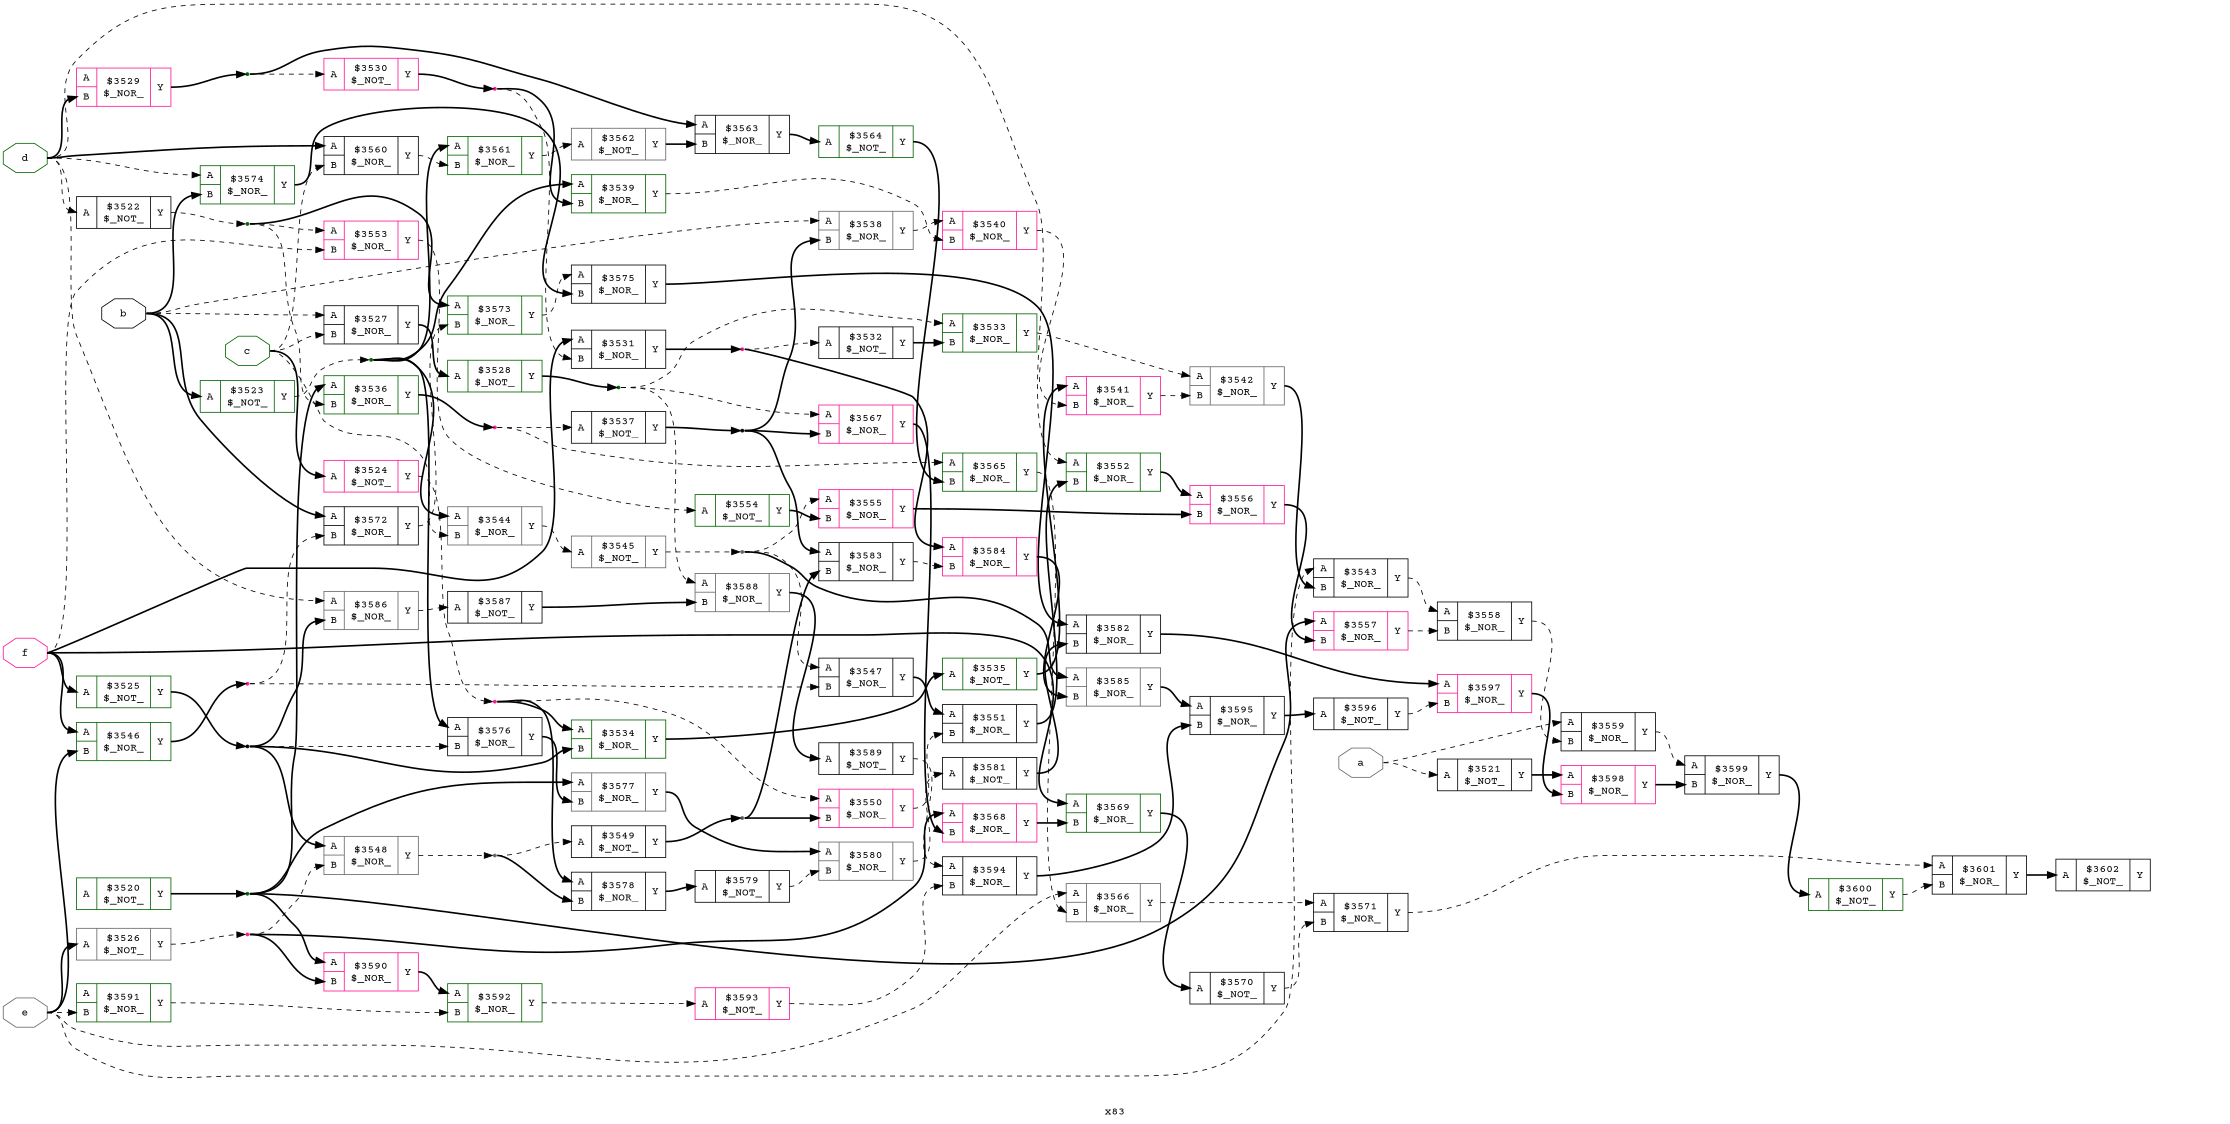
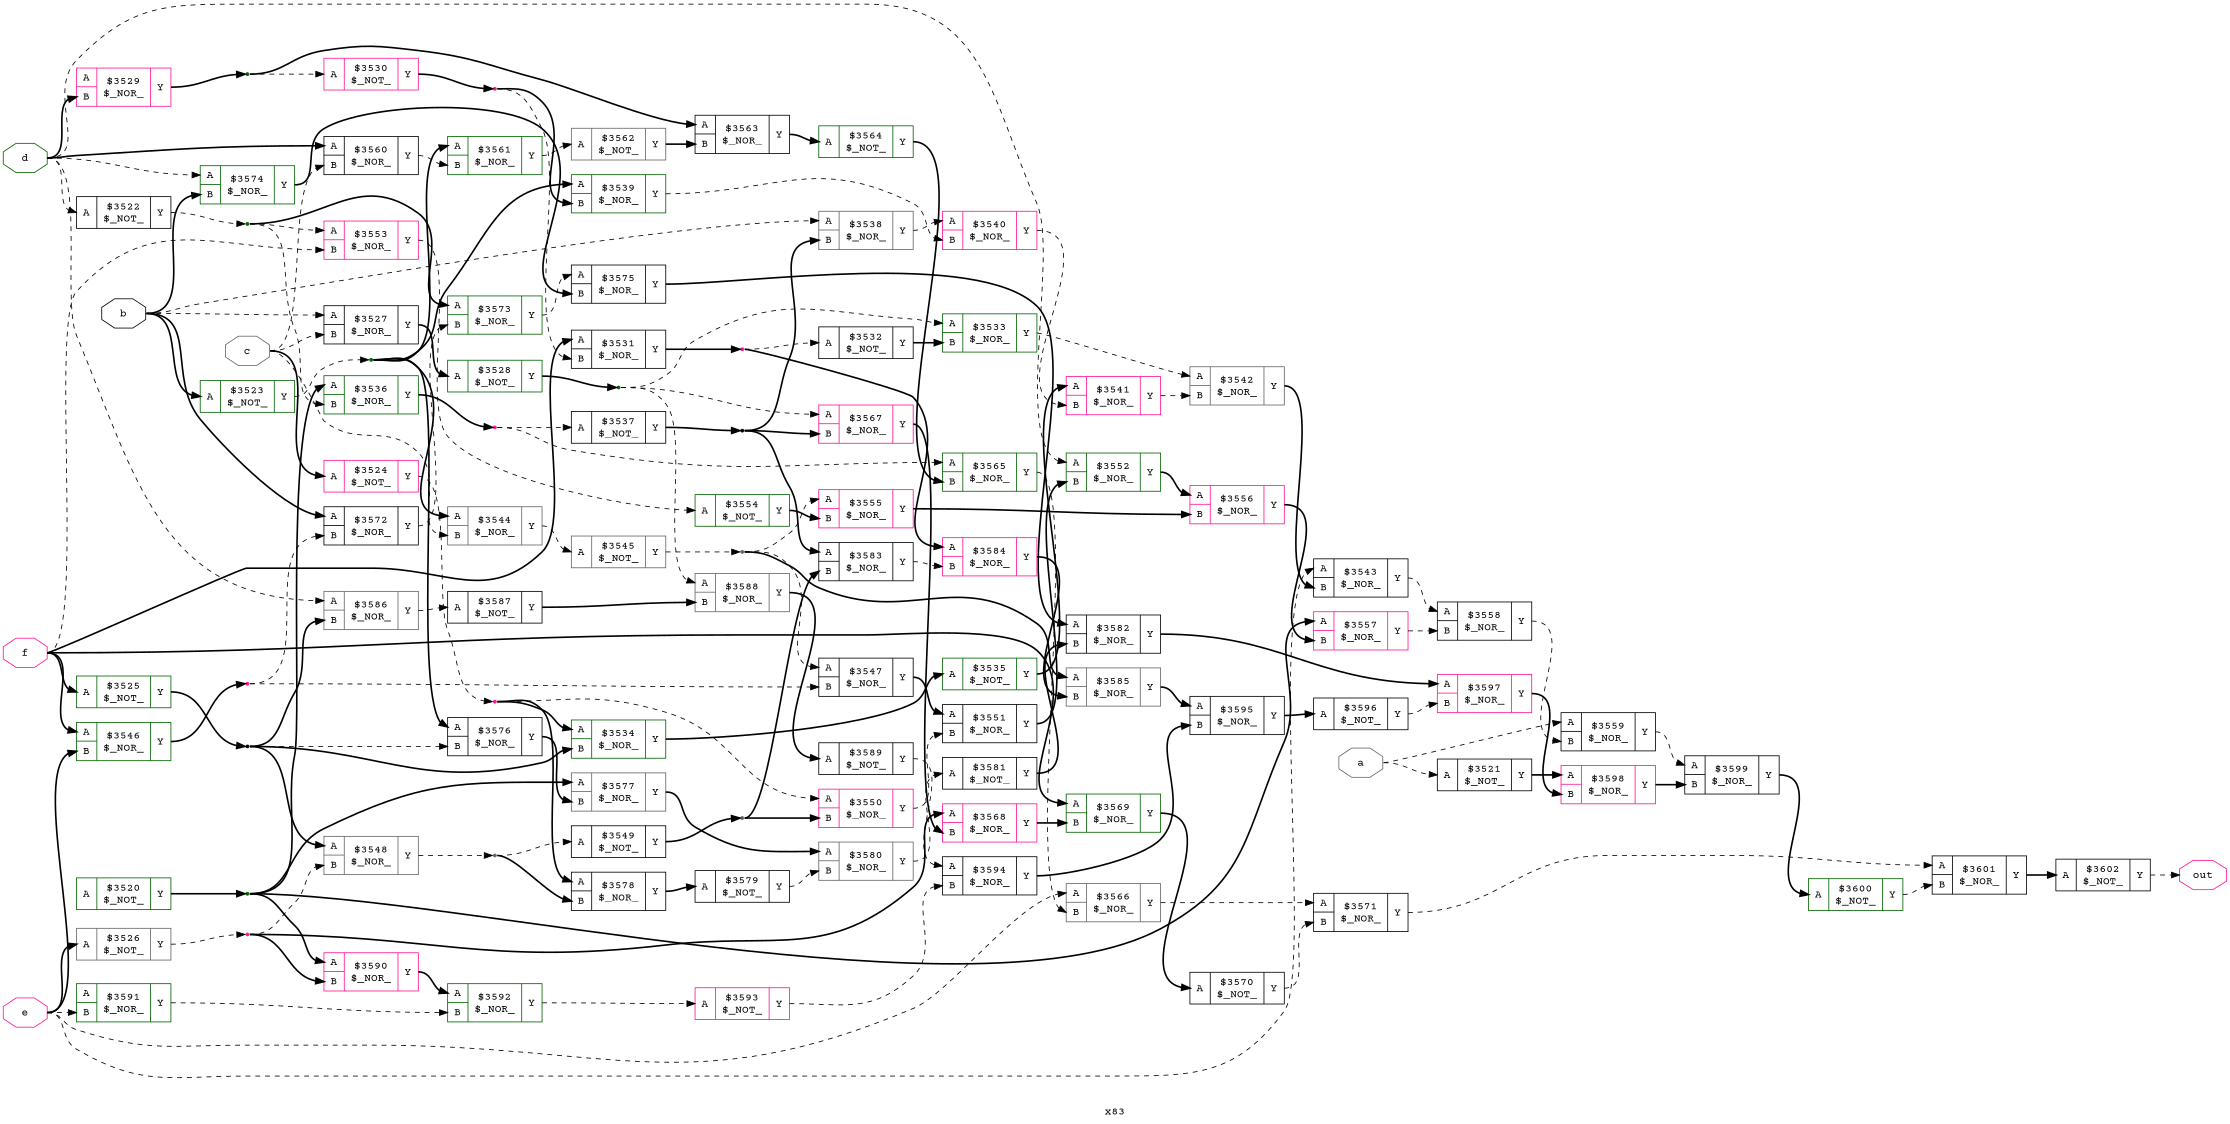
(247, 351) -> (247, 351)
none -> (2203, 875)
(25, 1013) -> (25, 1013)
